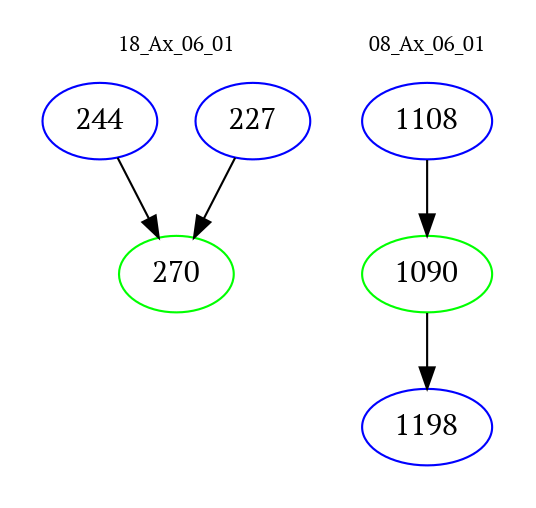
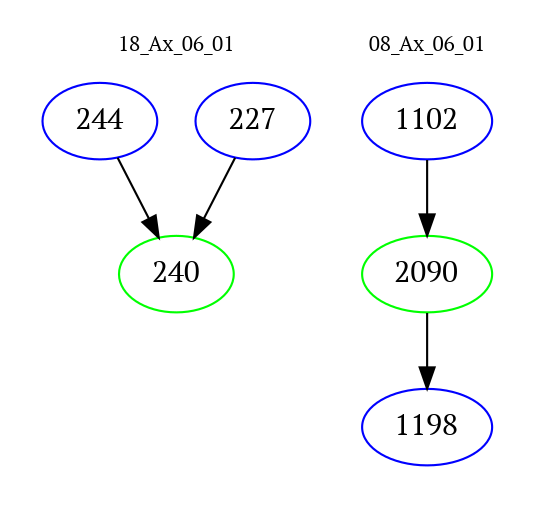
(427, 121) -> (427, 121)
(176, 274) -> (176, 274)
(427, 274) -> (427, 274)
